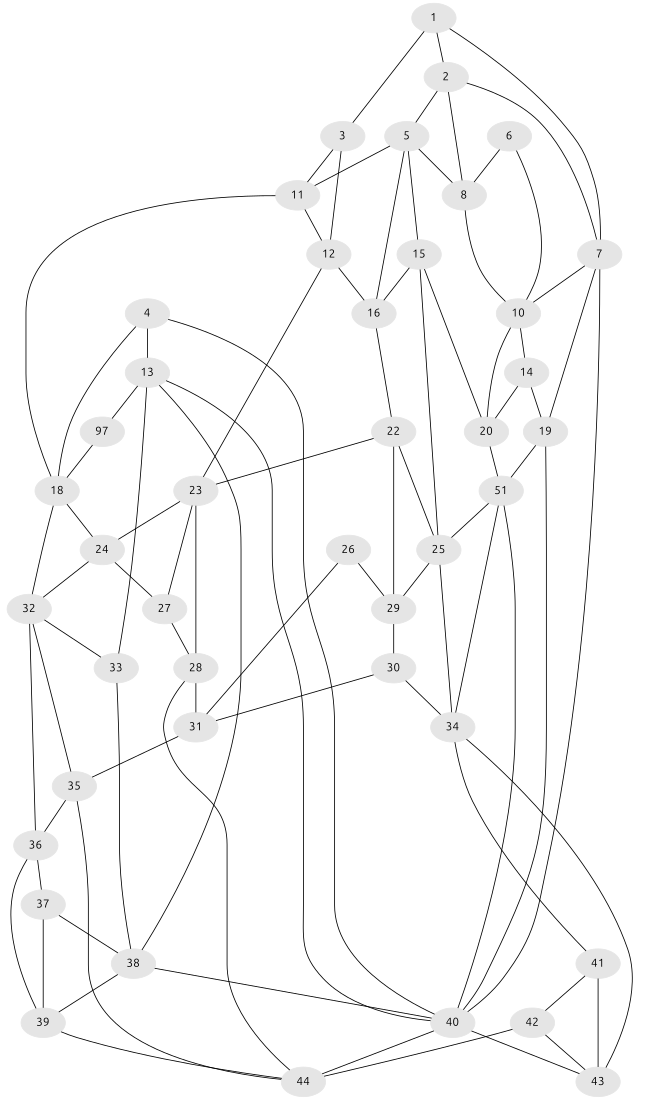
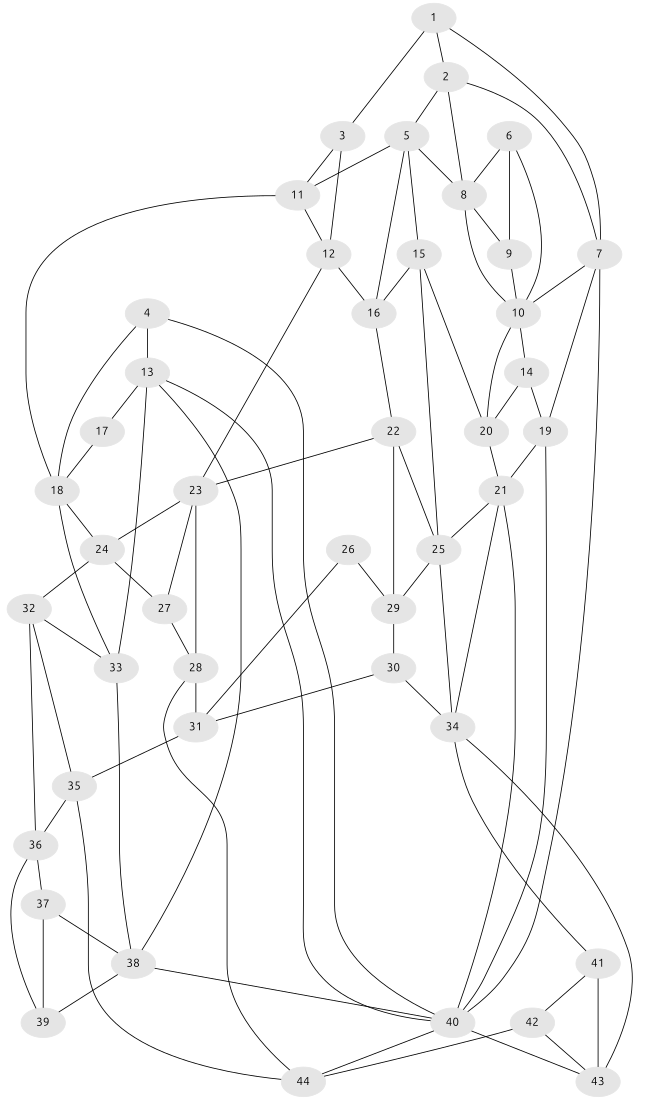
none -> (509, 254)
(102, 432) -> (102, 432)
(501, 491) -> (501, 491)
(42, 550) -> (79, 582)
(170, 1060) -> none
